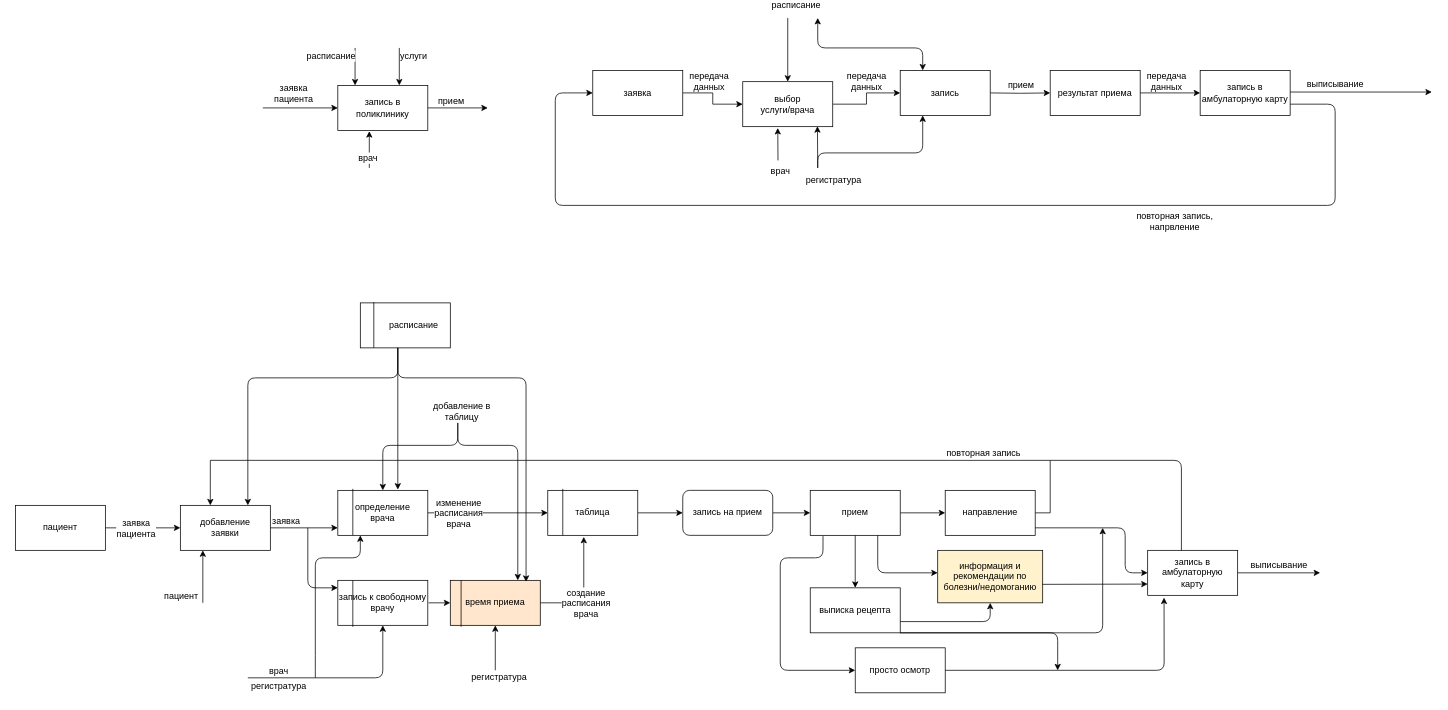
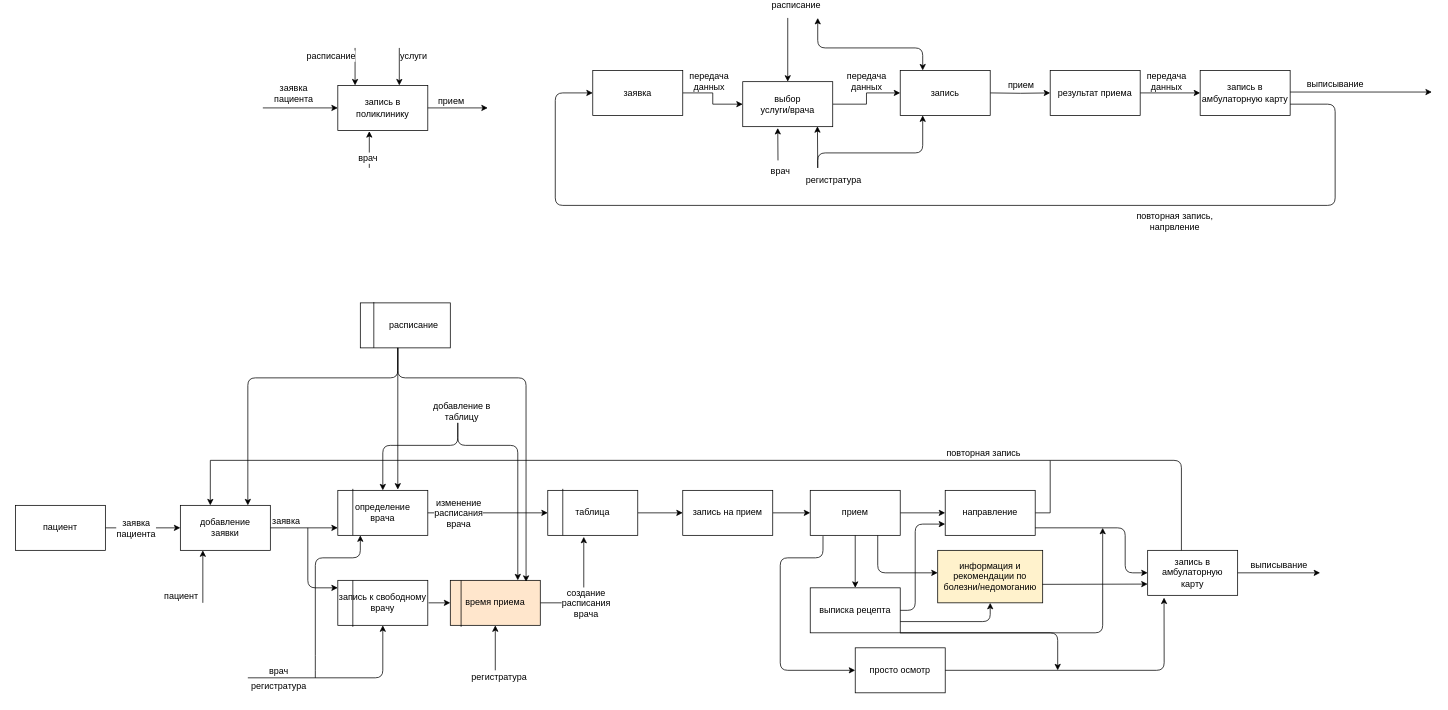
(728, 513) -> (728, 513)
none -> (915, 570)
